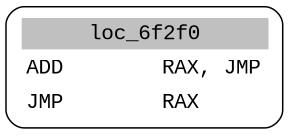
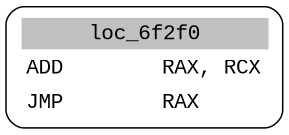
(144, 67) -> (144, 67)
